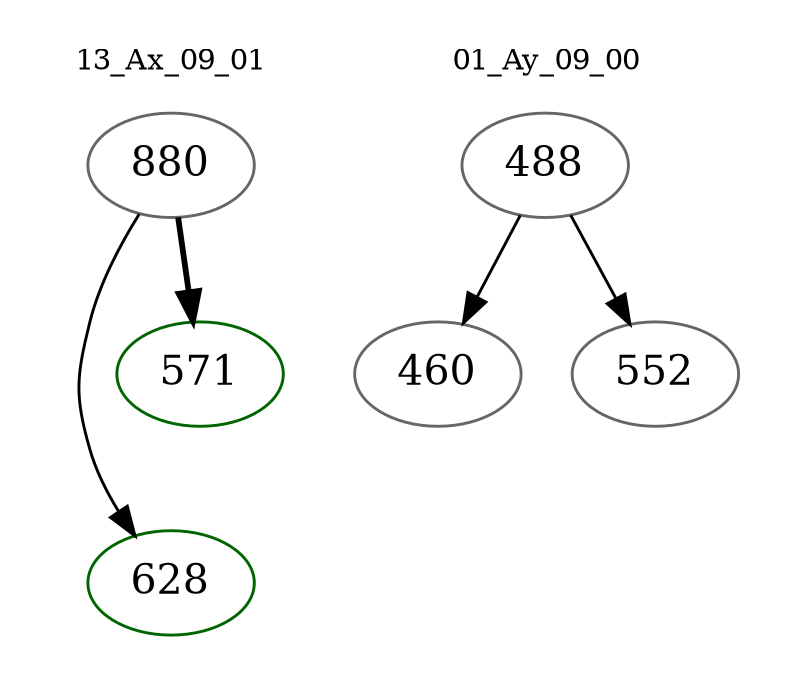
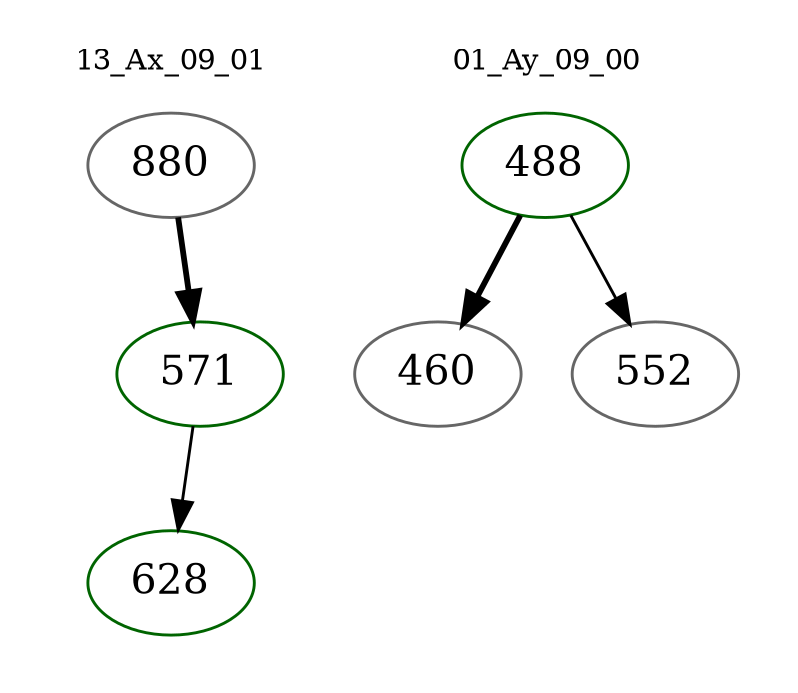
(545, 165) -> (545, 165)
(499, 256) -> (499, 256)
(81, 361) -> (188, 463)
